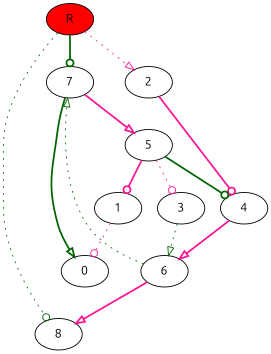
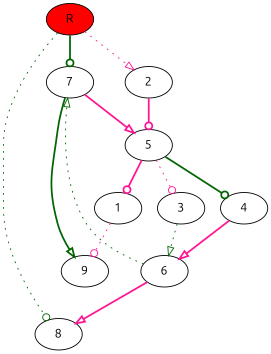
(194, 142) -> (149, 110)
(85, 271) -> (85, 271)
